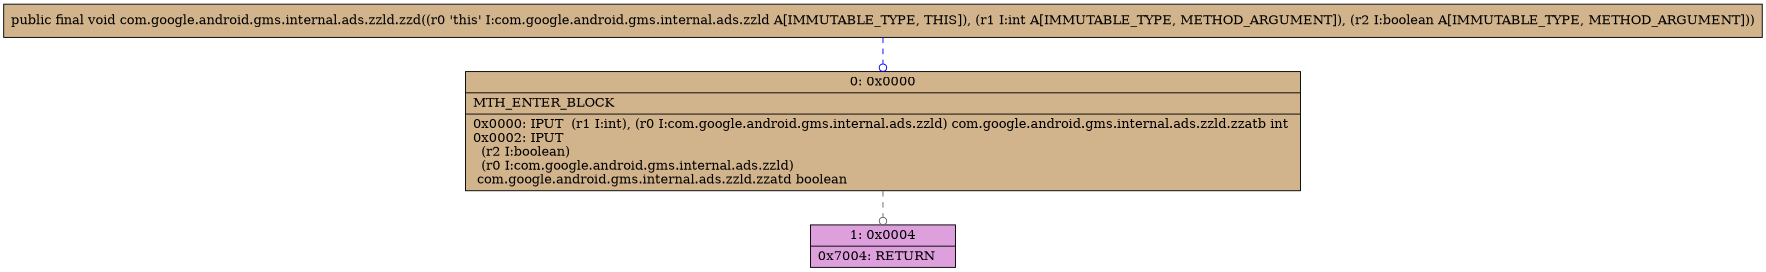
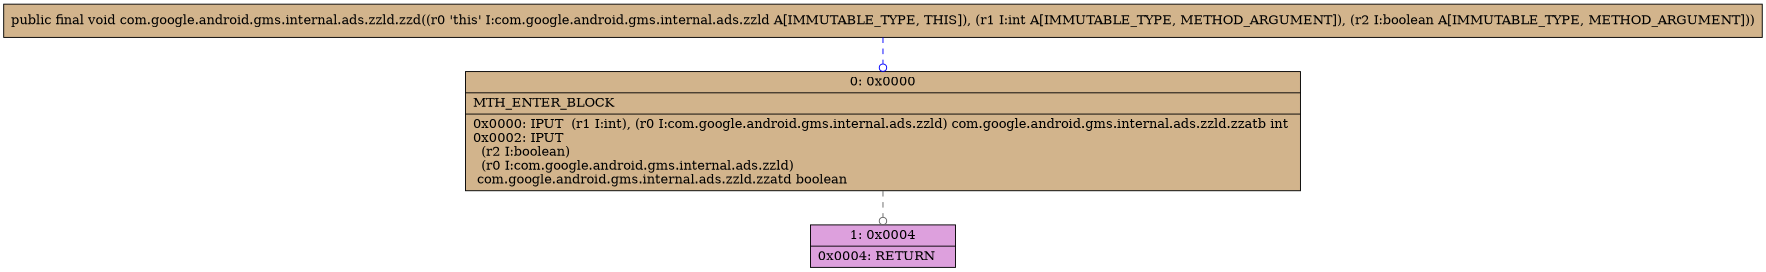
(883, 256) -> (883, 256)
